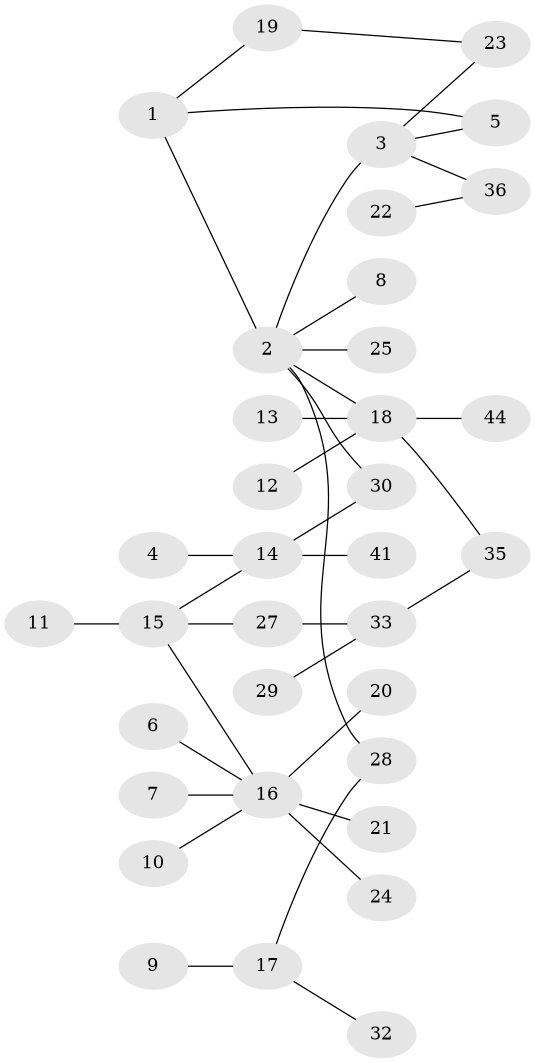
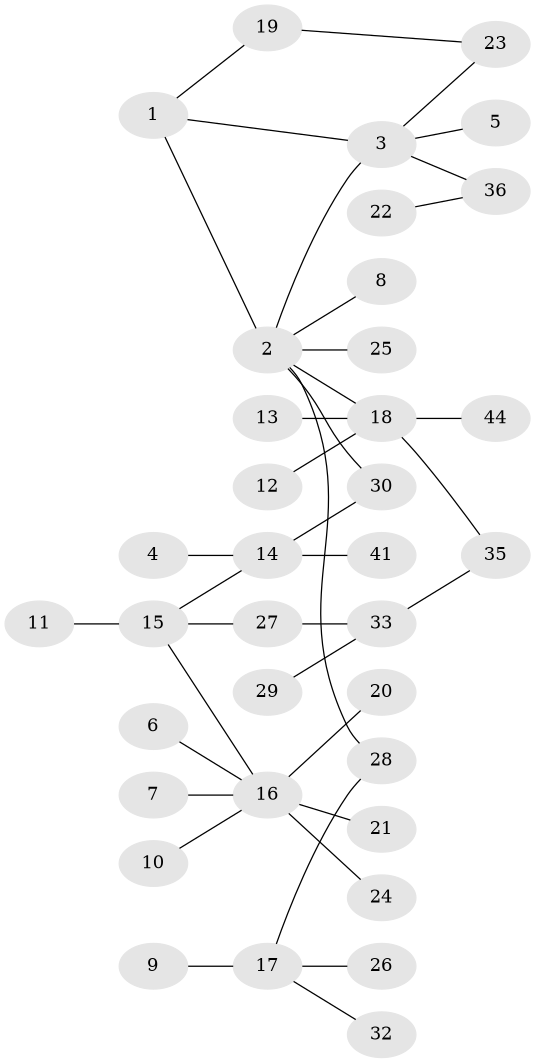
(325, 107) -> (268, 130)
none -> (382, 966)
